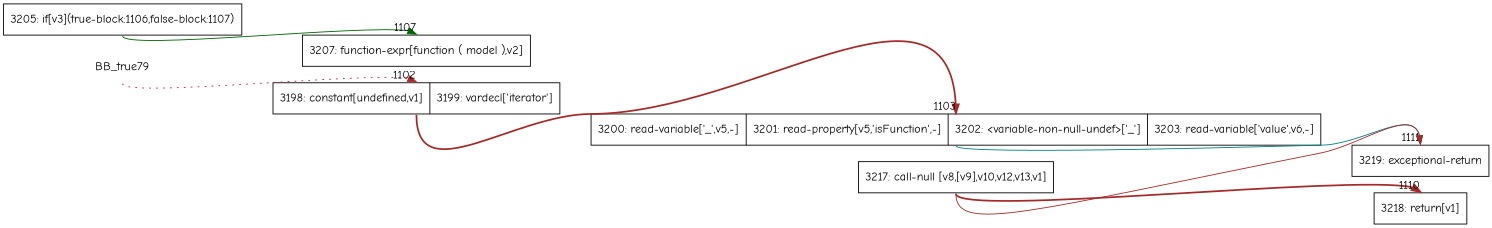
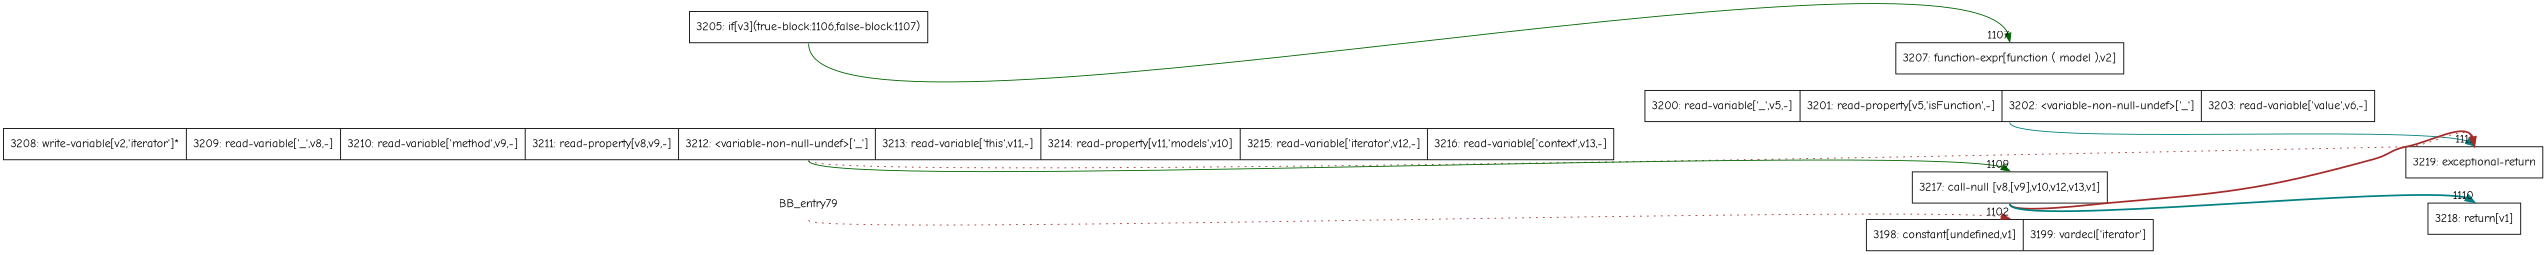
(123, 67) -> (809, 204)
(695, 96) -> none
none -> (809, 144)
(1187, 180) -> (2245, 189)
(1184, 193) -> (2238, 203)
